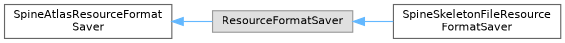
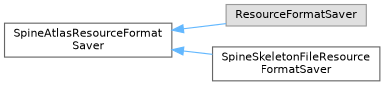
(379, 21) -> (198, 53)
